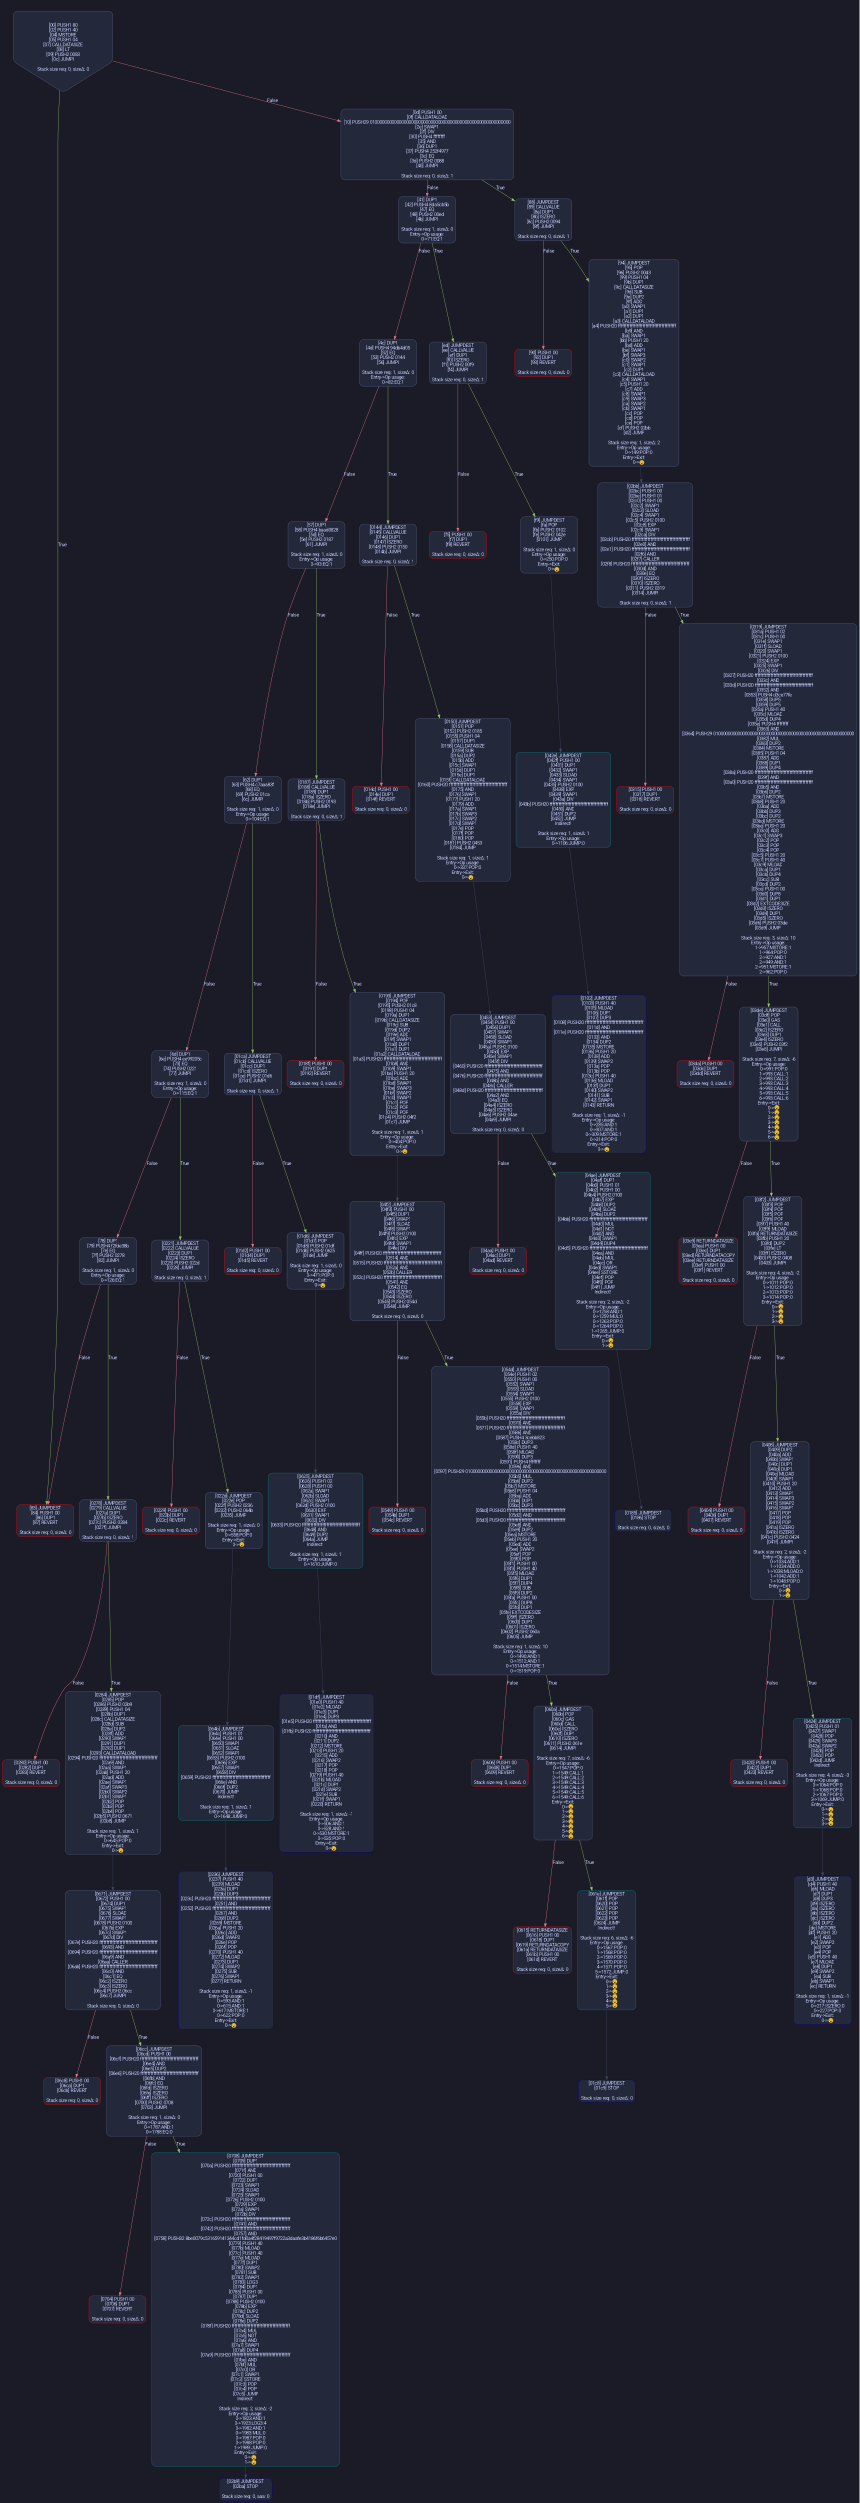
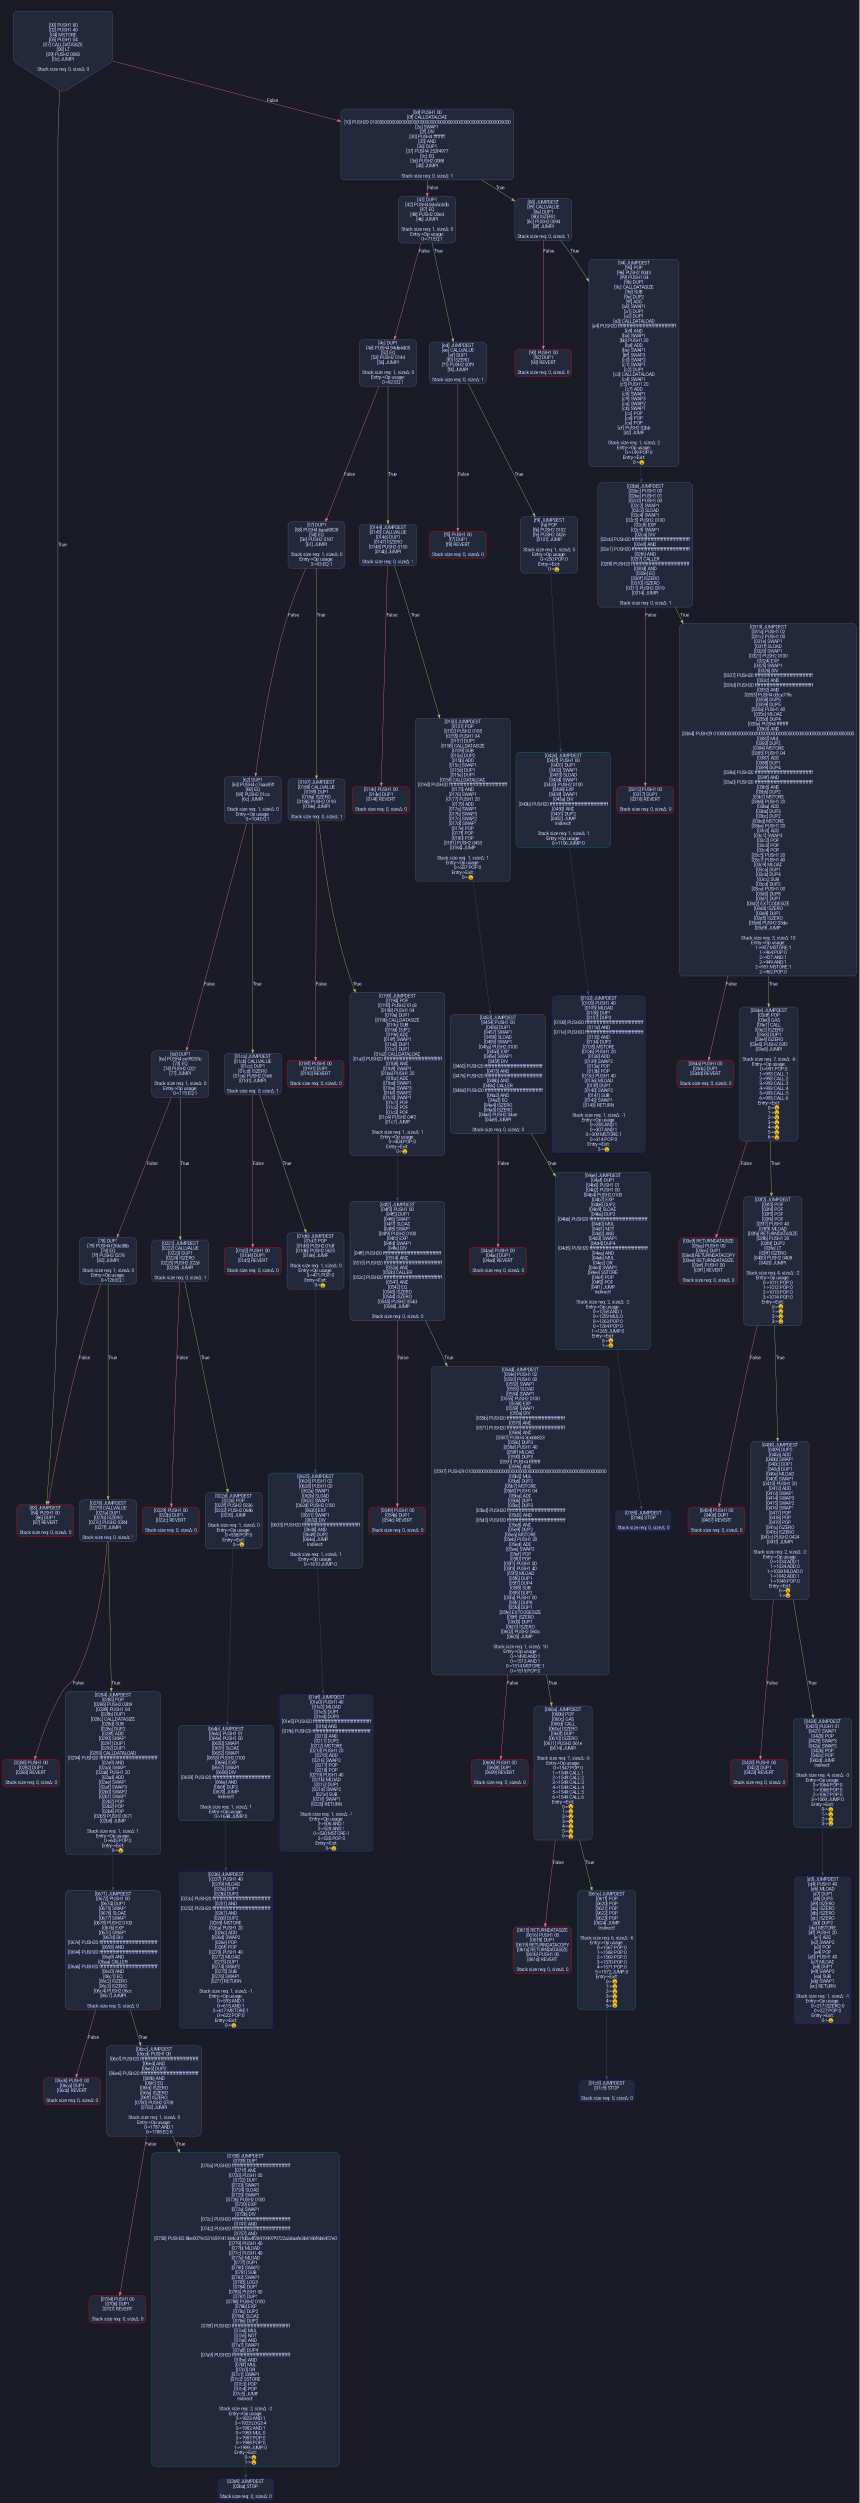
(246, 2489) -> (246, 2489)
